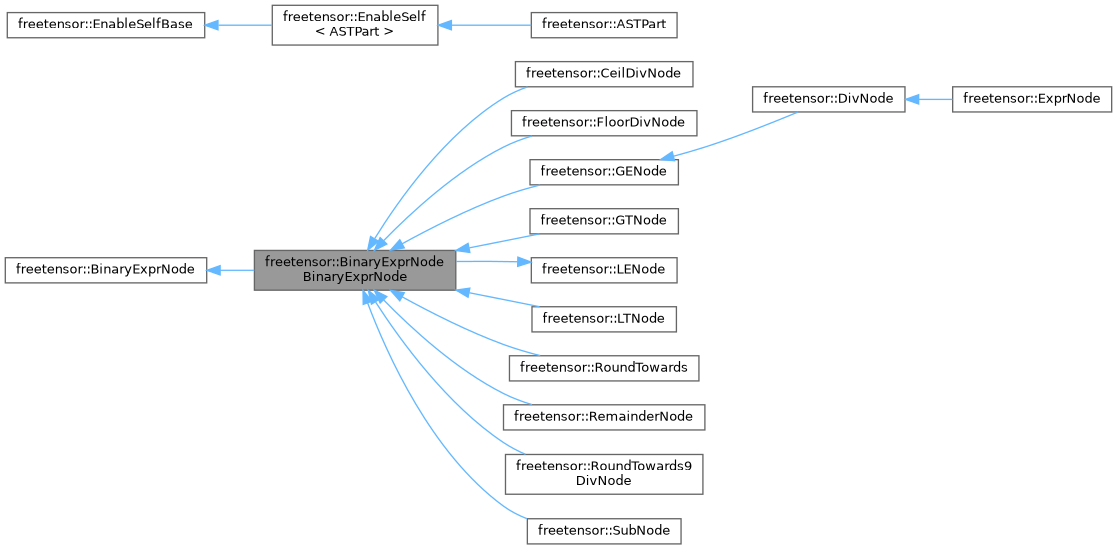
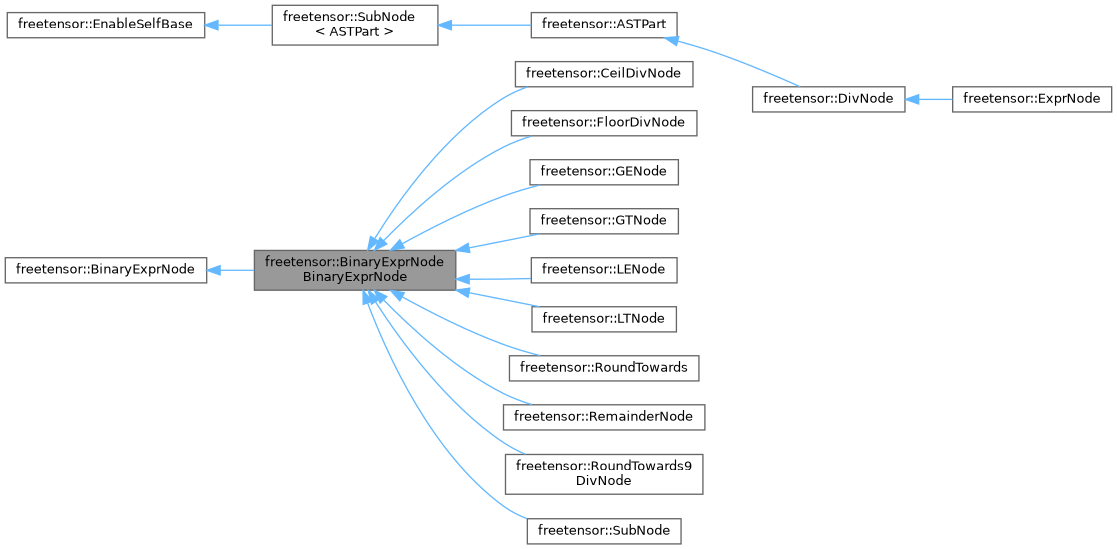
(355, 25) -> (355, 25)
(737, 136) -> (740, 62)
(487, 261) -> (500, 279)
